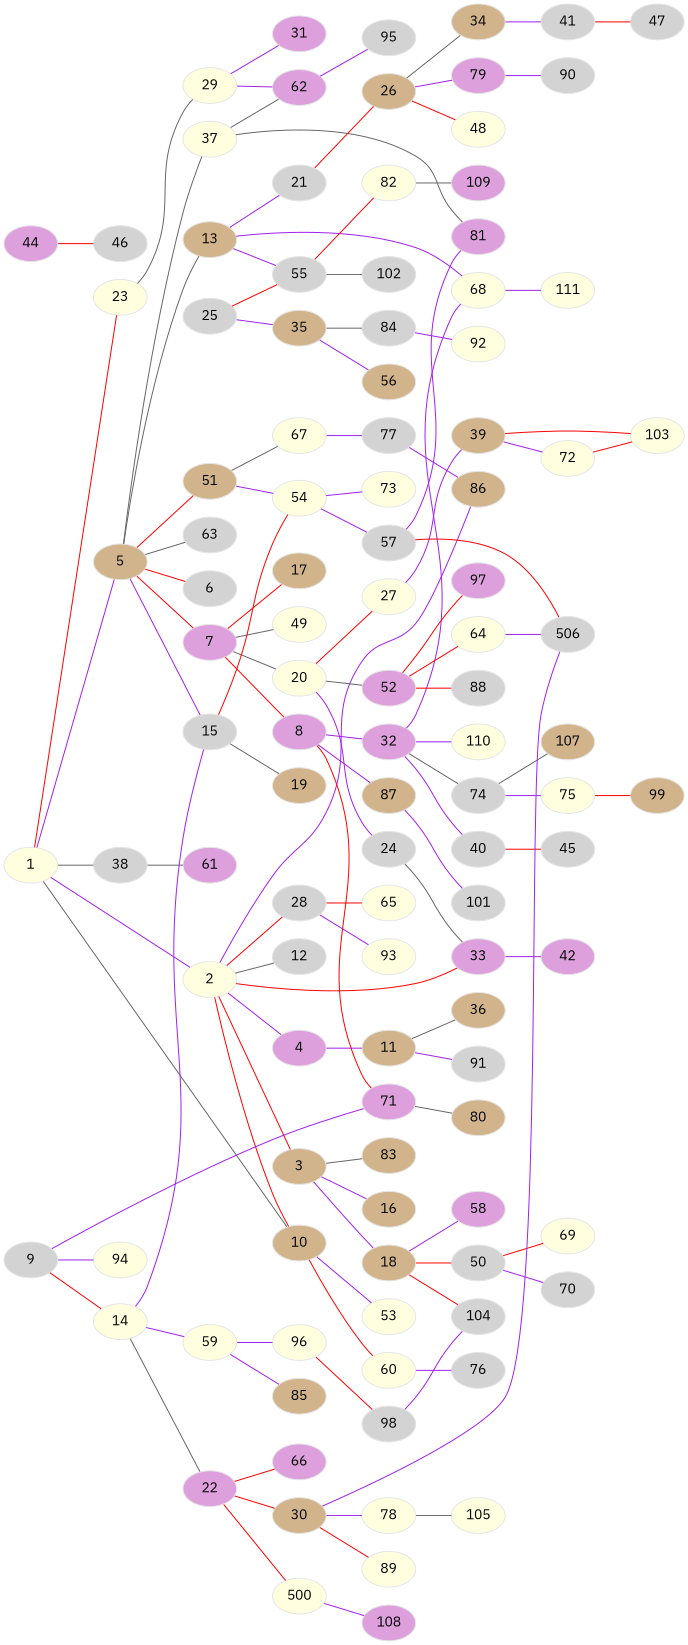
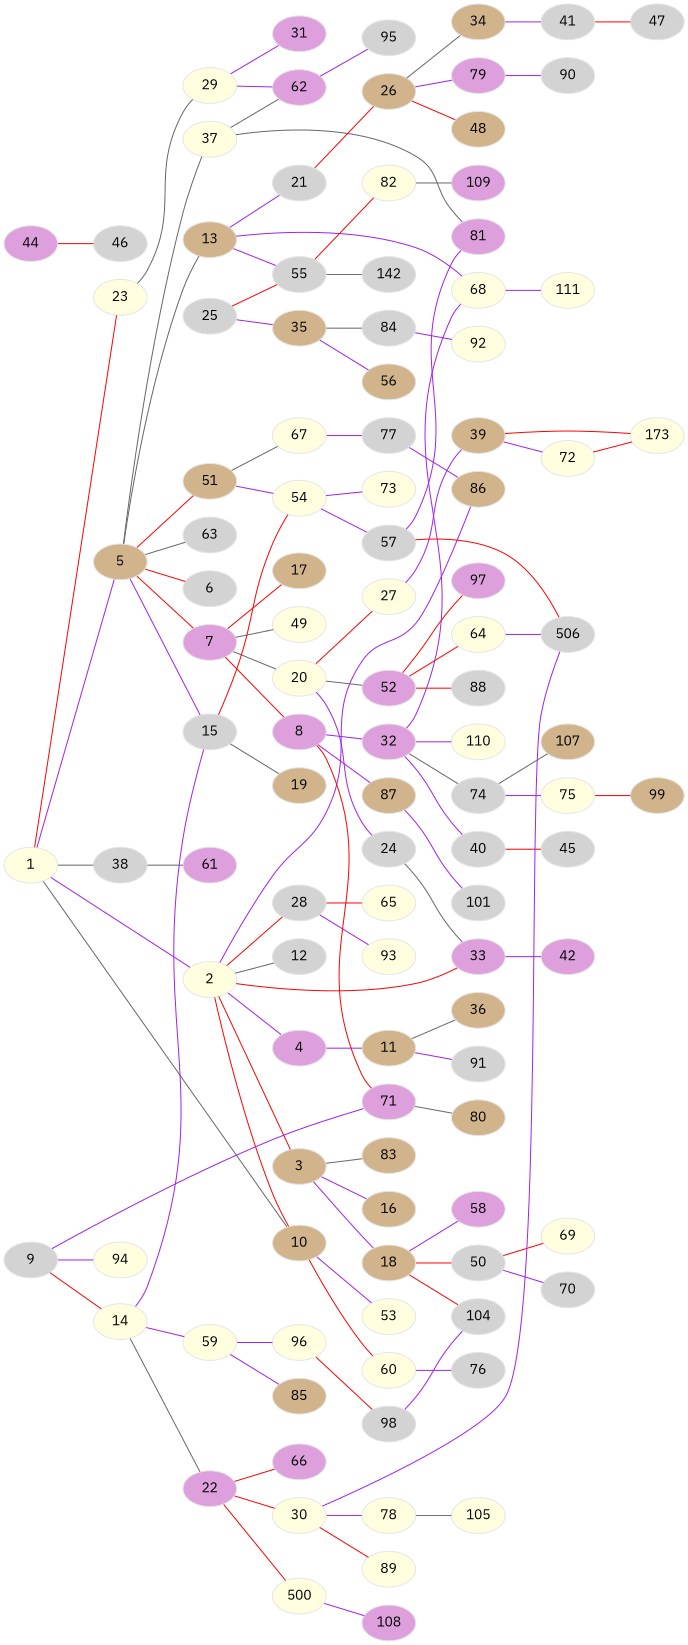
(478, 129) -> (478, 129)
(389, 274) -> (389, 274)
(657, 436) -> (657, 436)
(299, 1516) -> (299, 1516)
